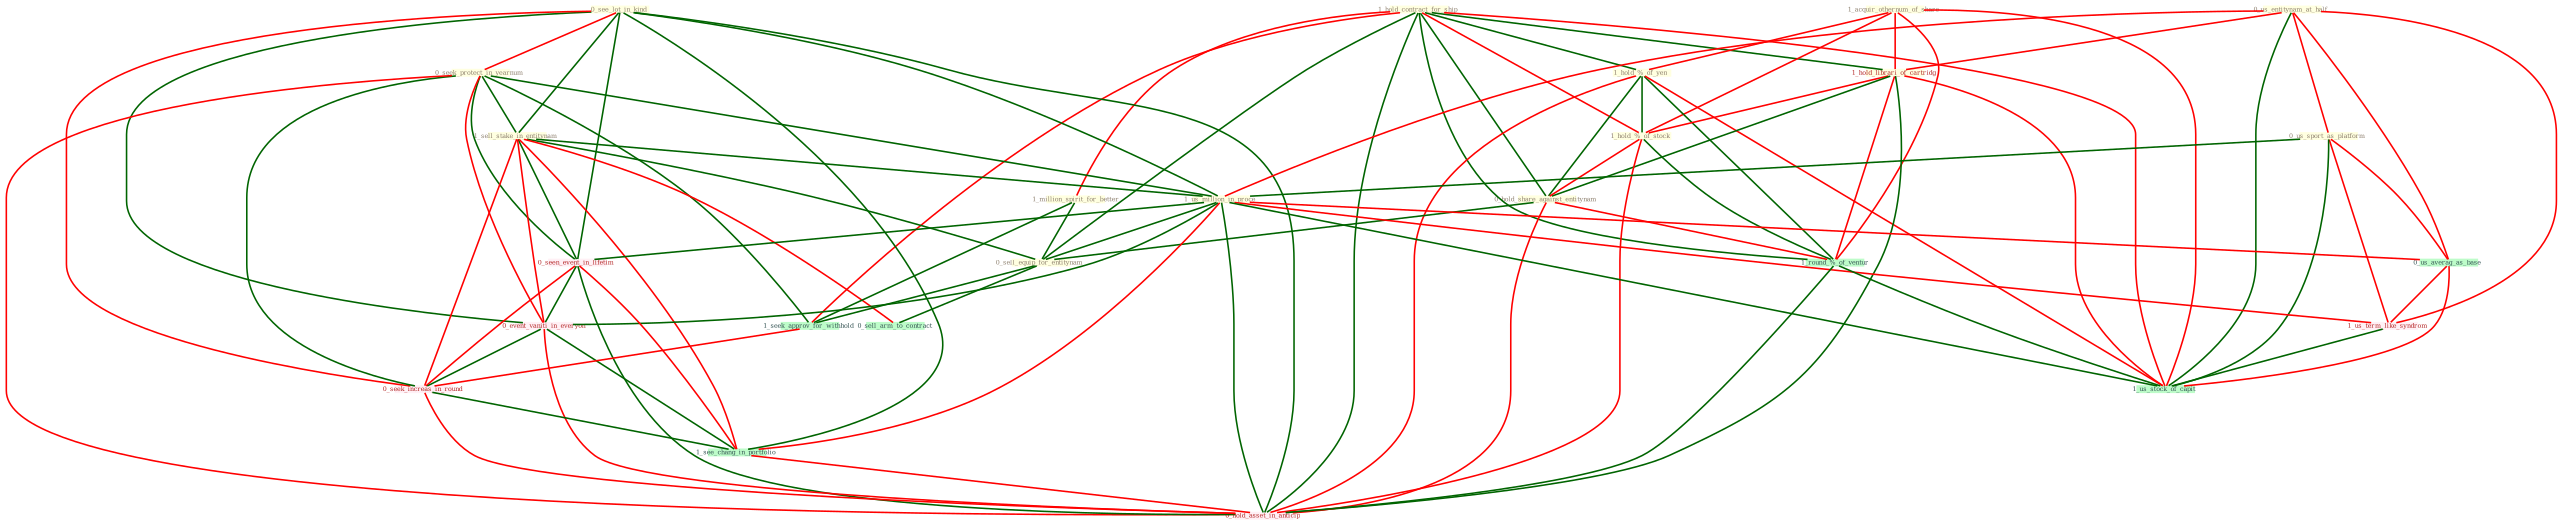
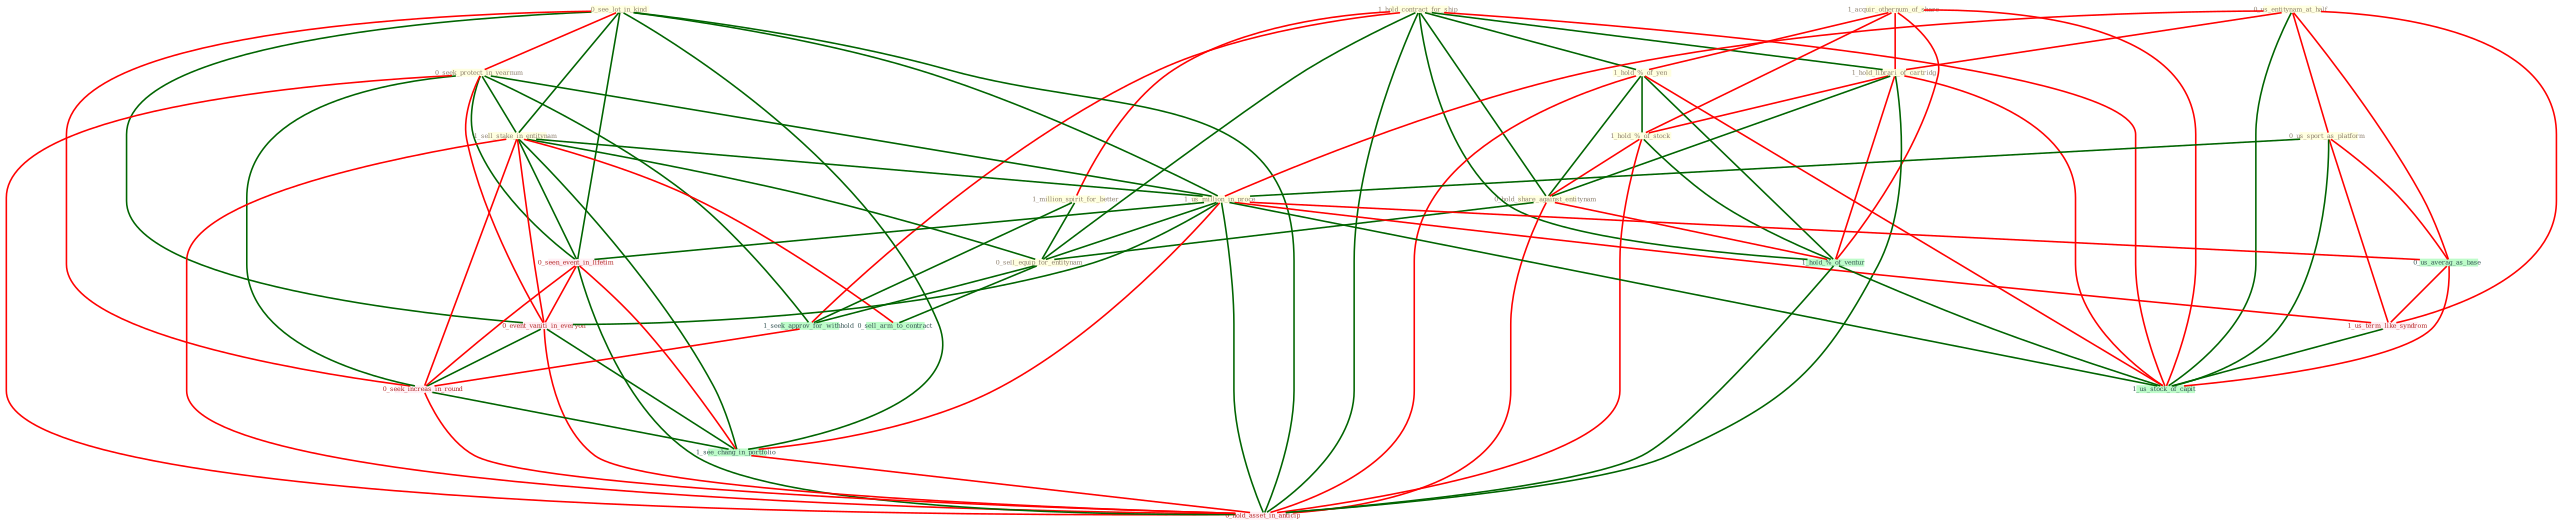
(1530, 73) -> none
(1895, 73) -> (1895, 73)
(1835, 263) -> (1835, 263)
(645, 283) -> (645, 283)
(561, 294) -> (561, 294)
none -> (460, 475)
